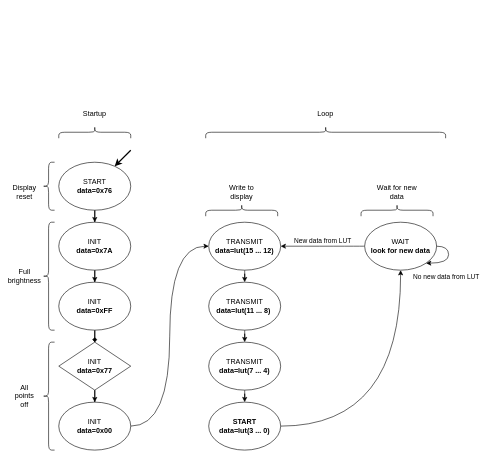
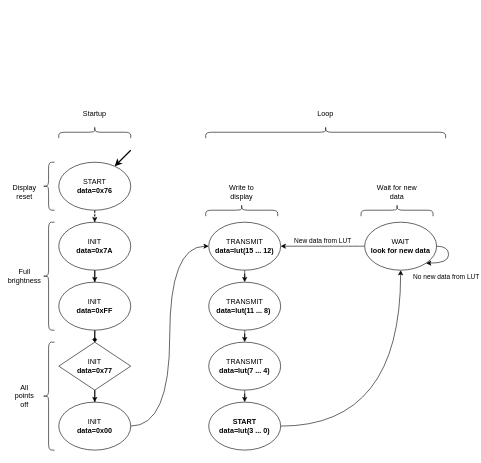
(95, 218) -> (95, 218)
